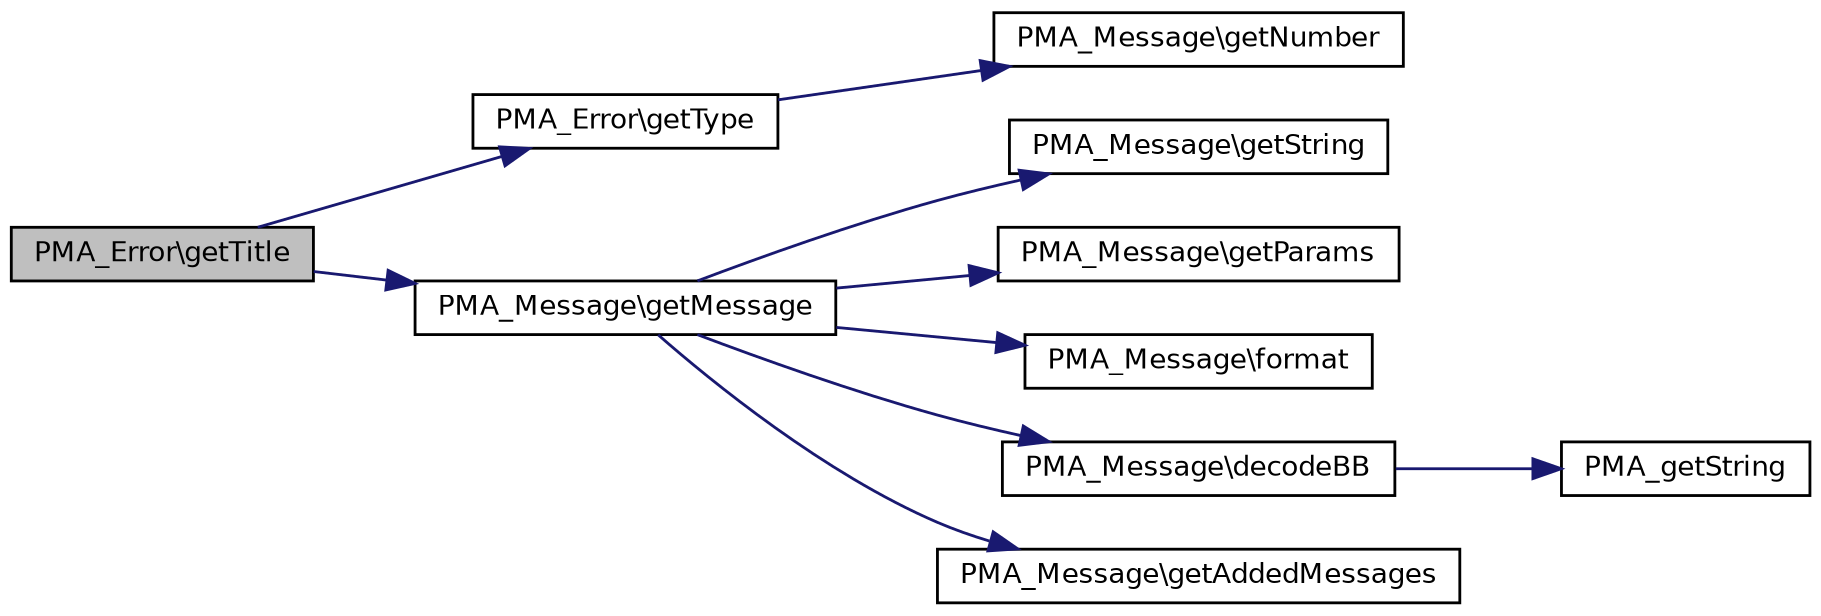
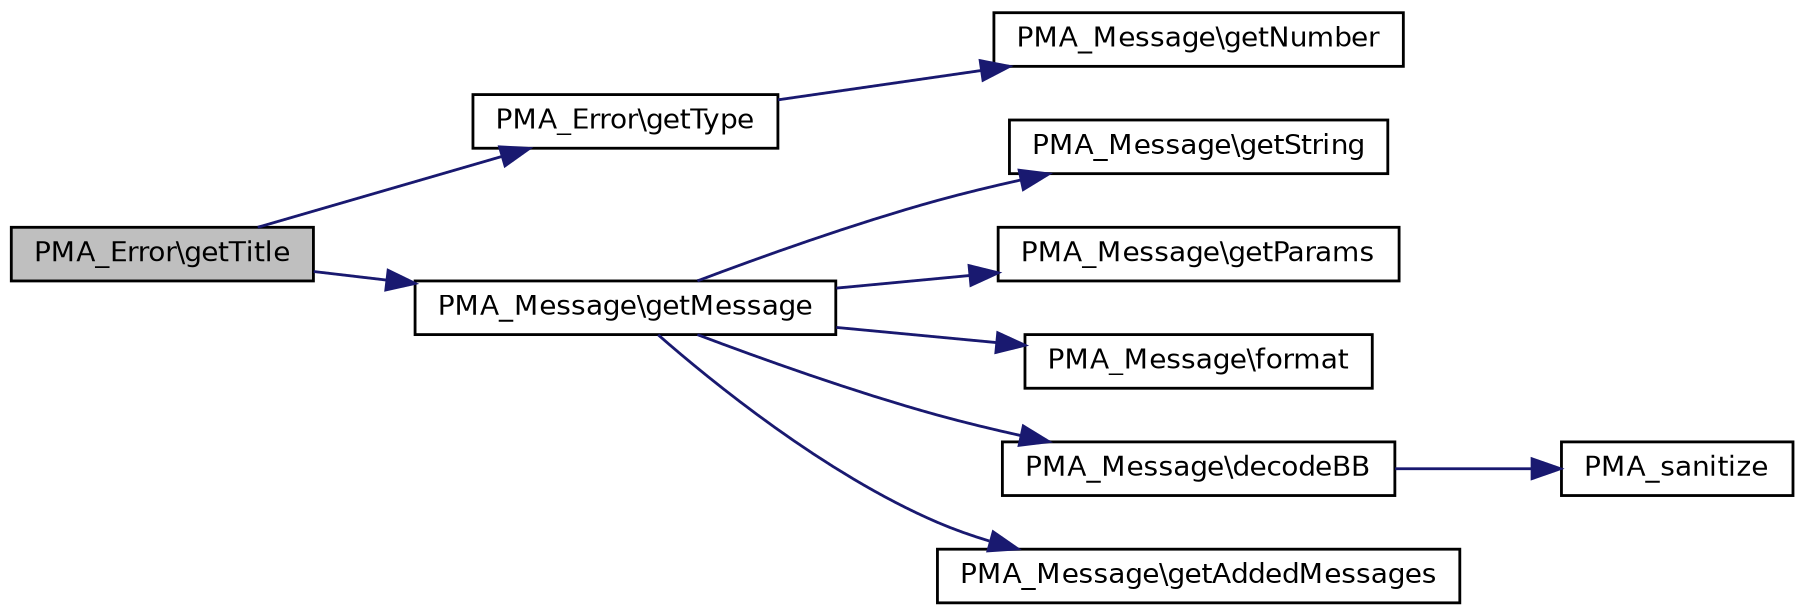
(1686, 469) -> (1677, 469)
